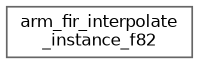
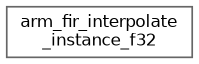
(99, 32) -> (99, 32)
